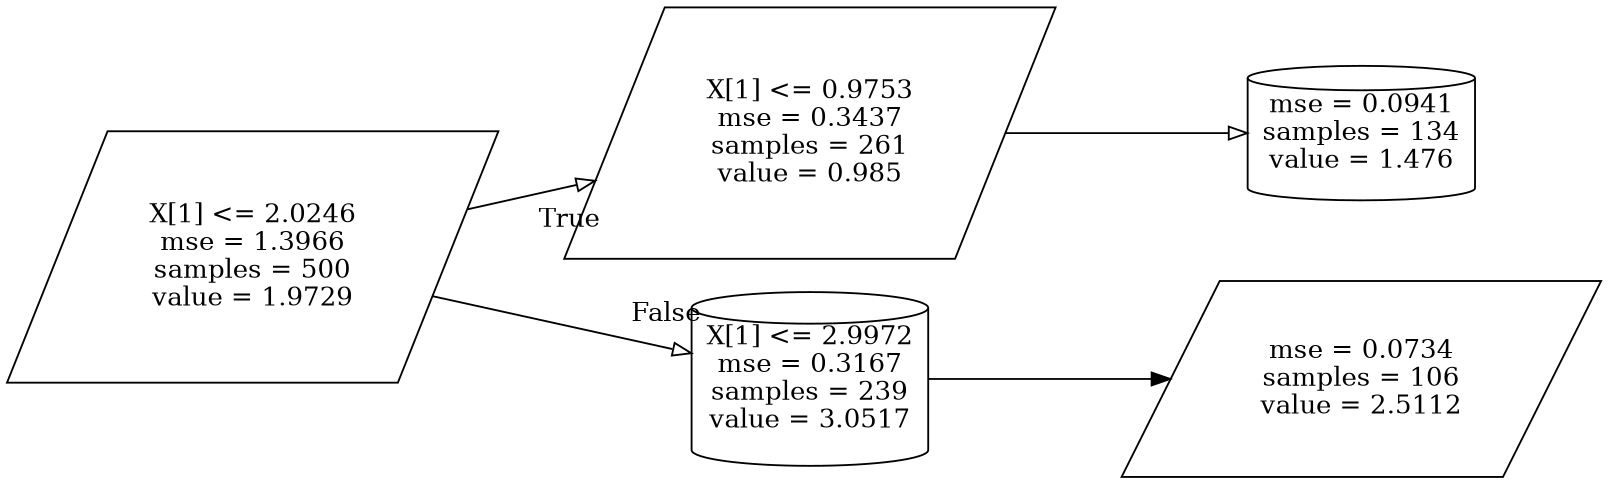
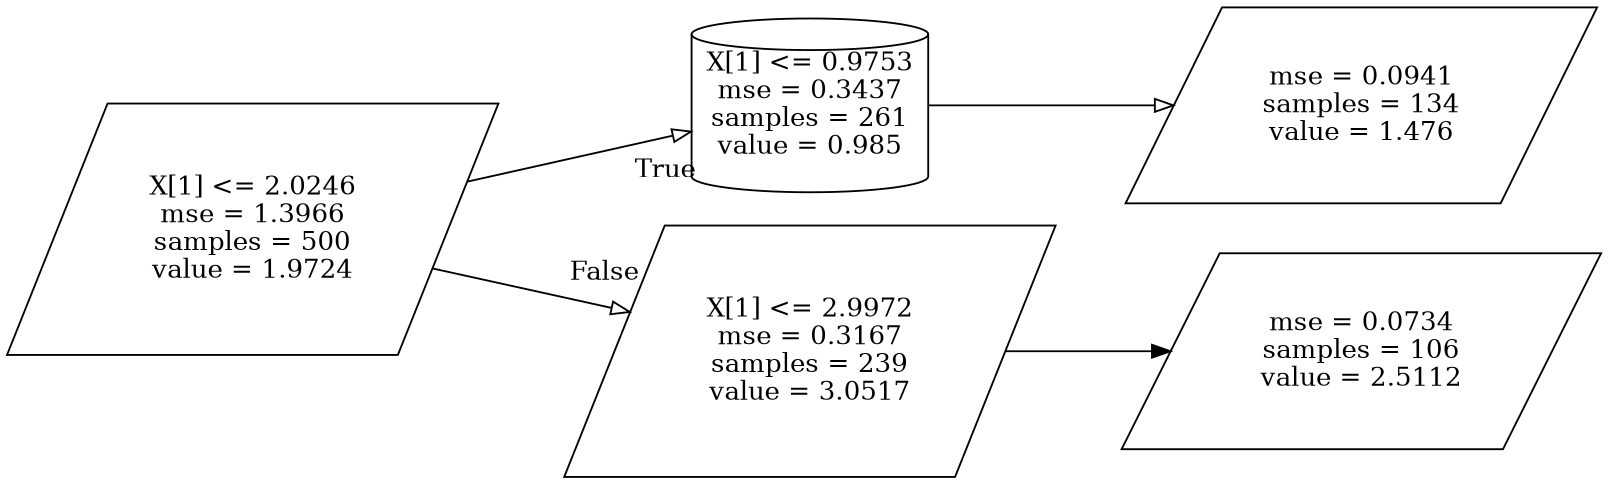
(810, 133) -> (810, 105)
(1361, 133) -> (1361, 105)
(253, 257) -> (253, 229)
(810, 379) -> (810, 351)
